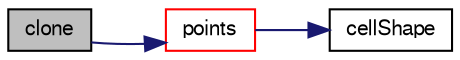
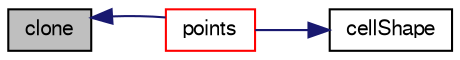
(118, 44) -> (139, 16)
